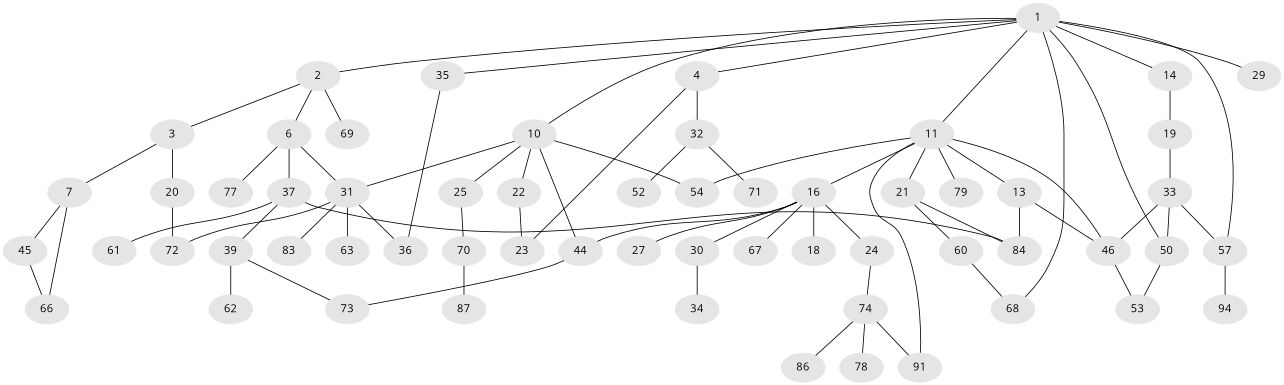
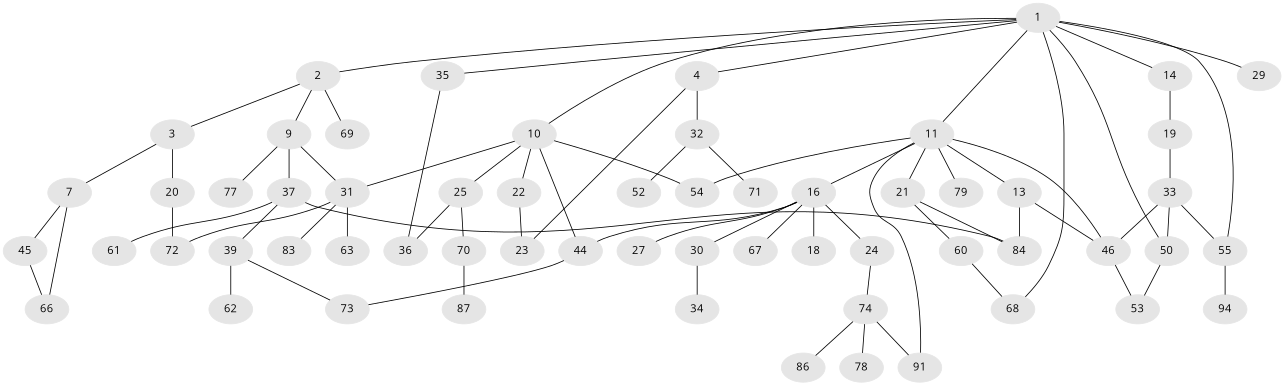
(289, 134) -> (289, 134)
(379, 224) -> (433, 222)
(1225, 251) -> (1225, 251)
